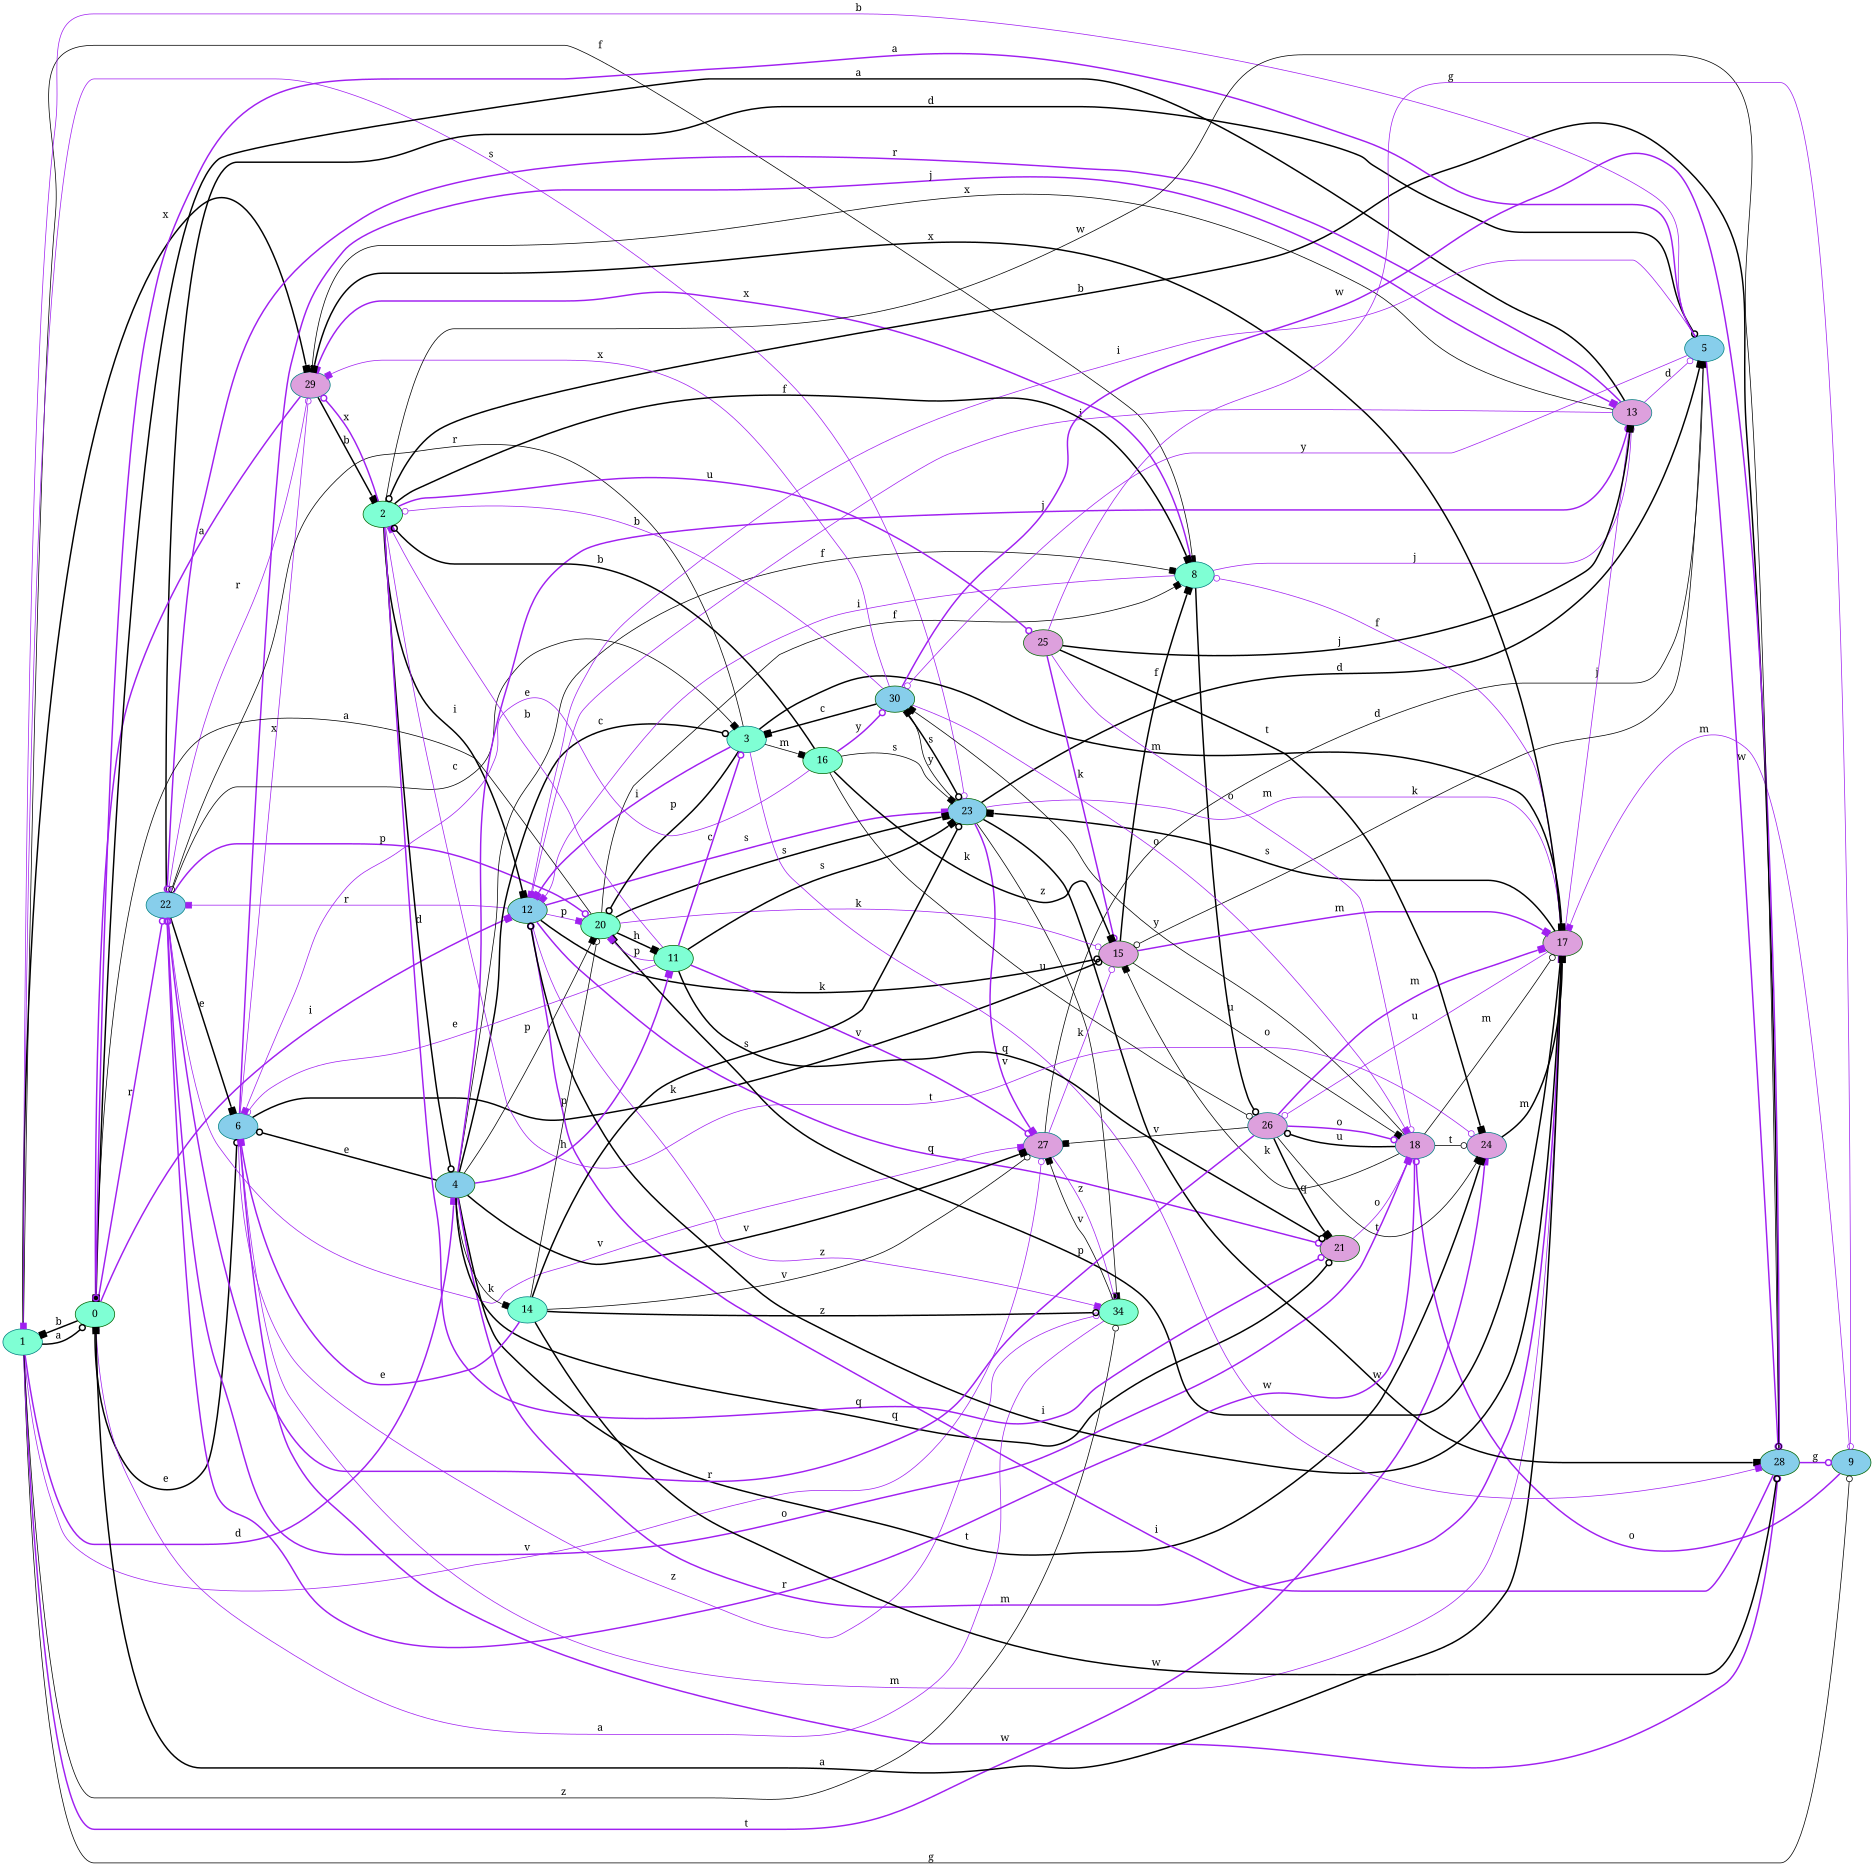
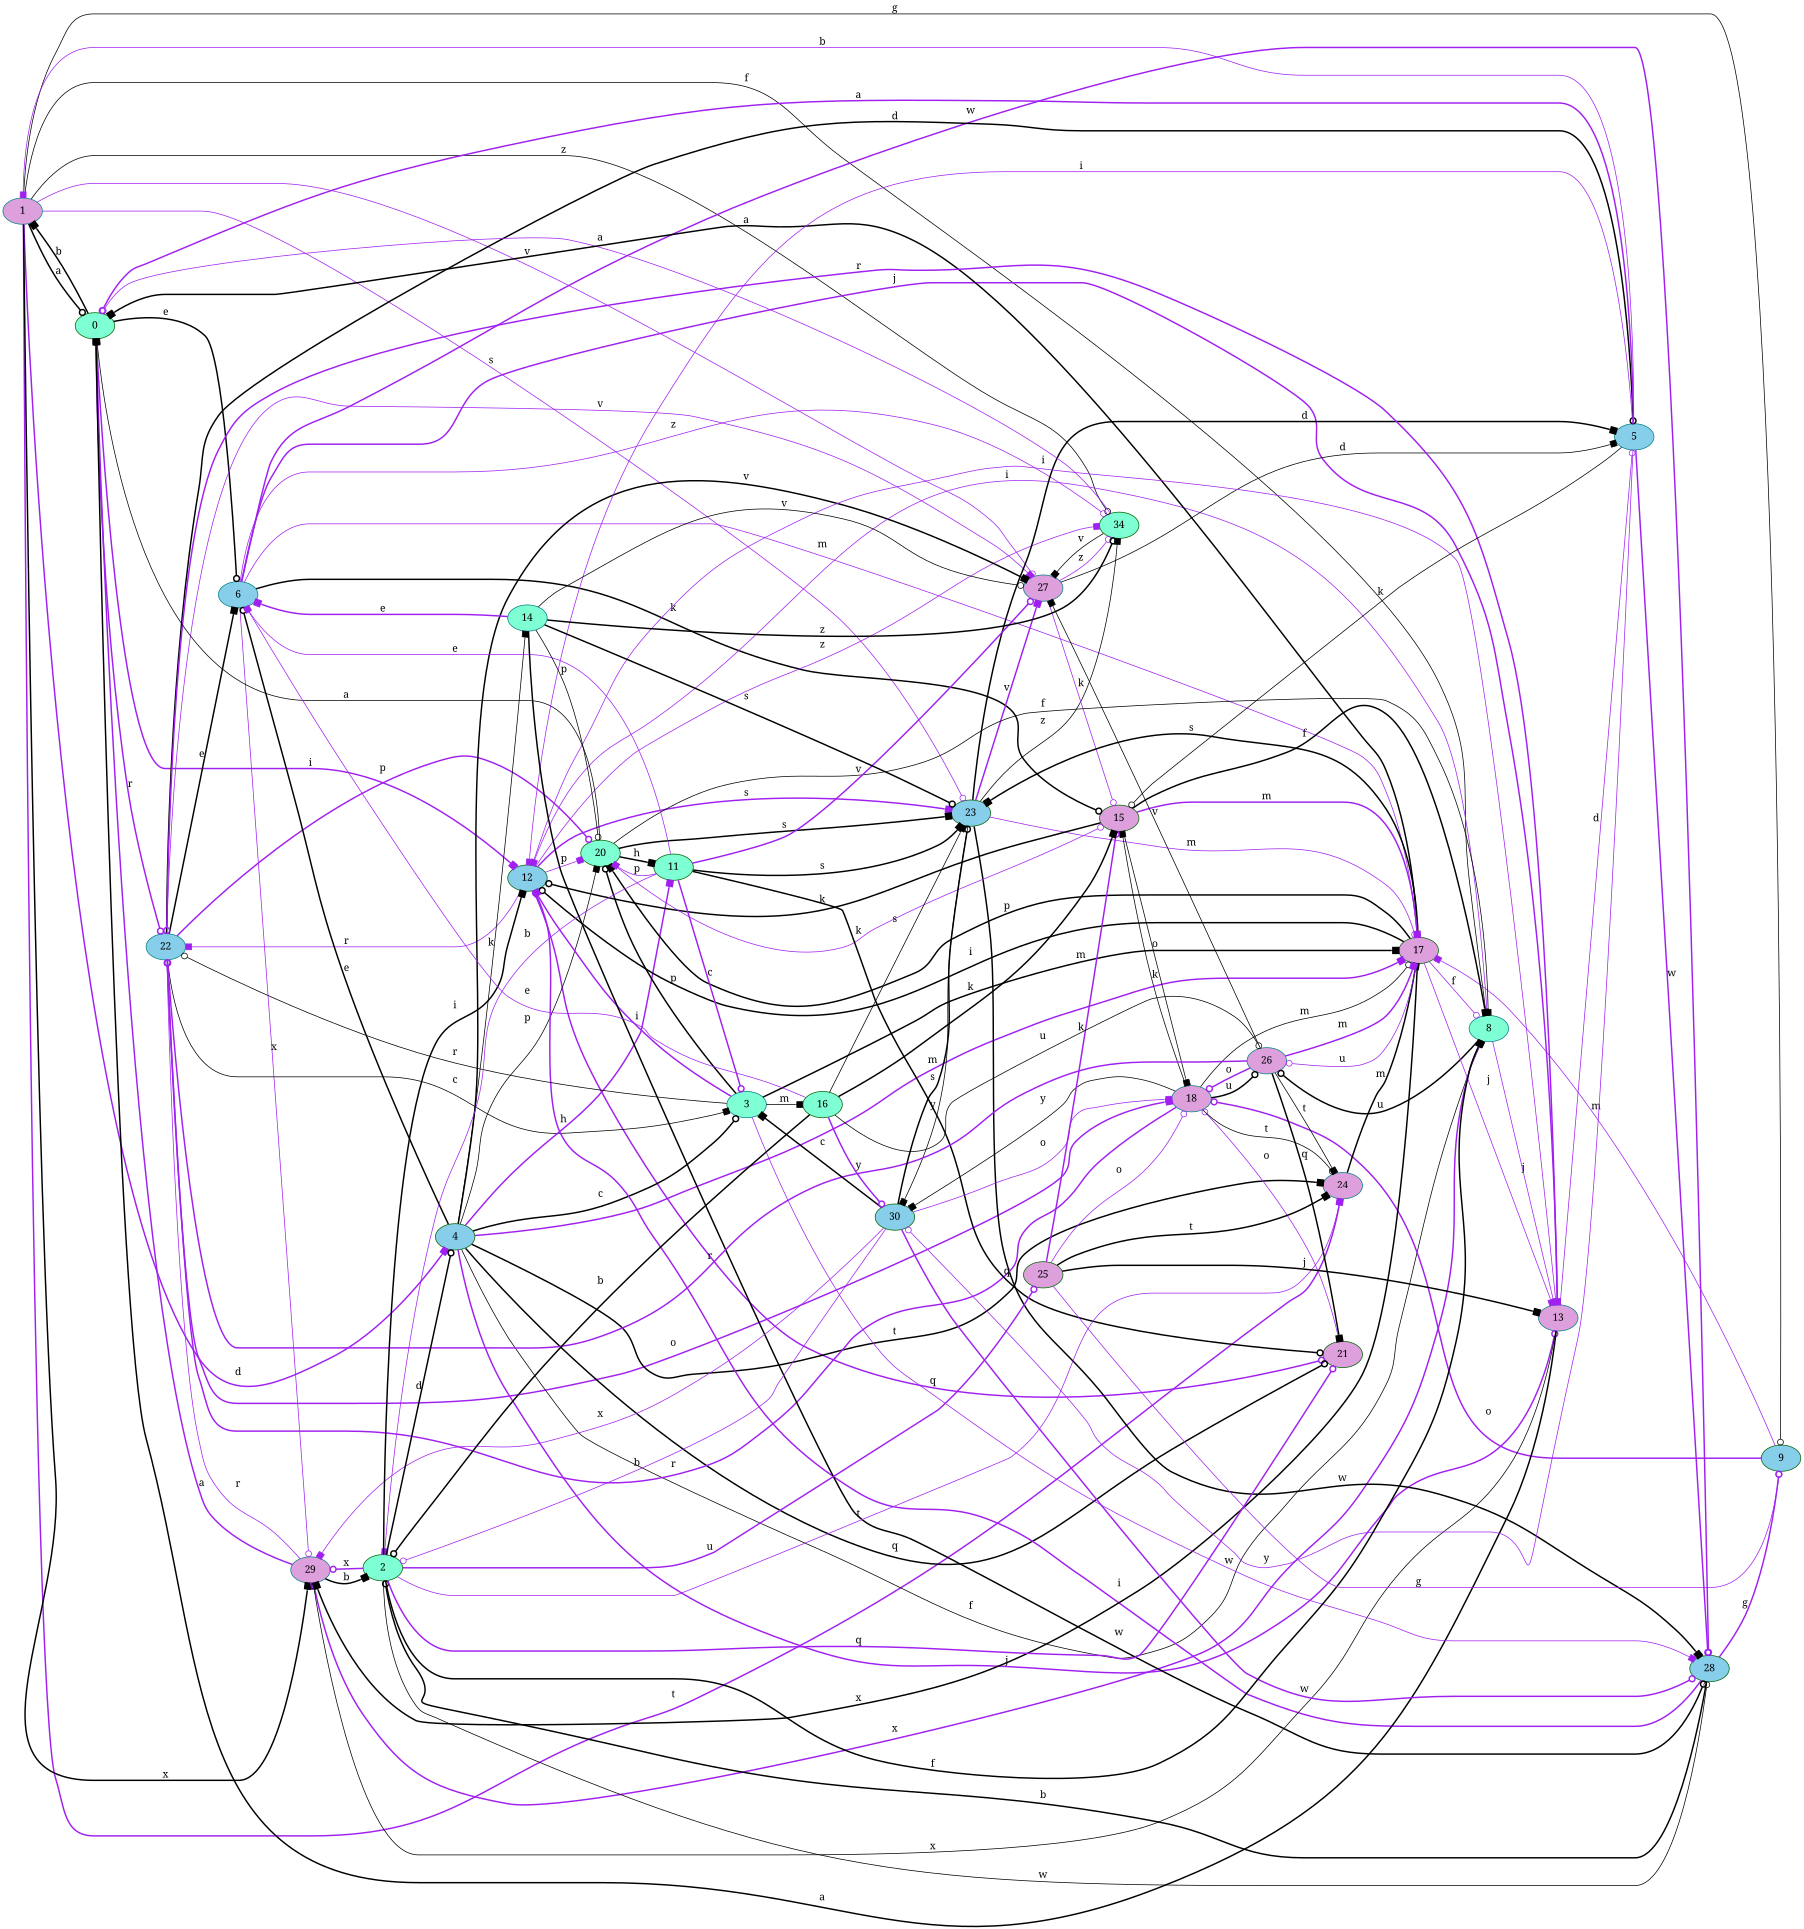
(811, 992) -> (845, 904)
(23, 1342) -> (23, 211)
